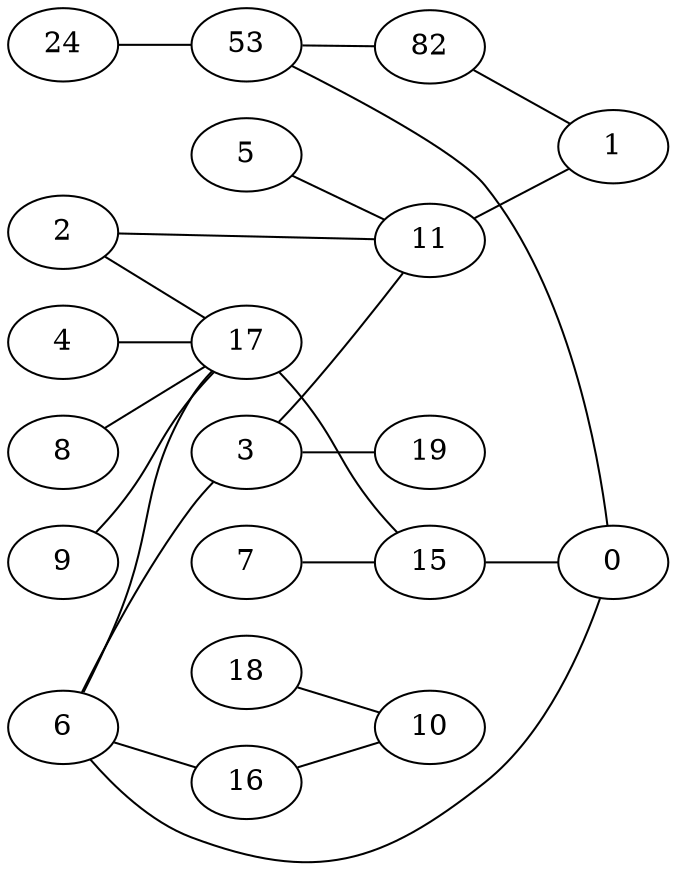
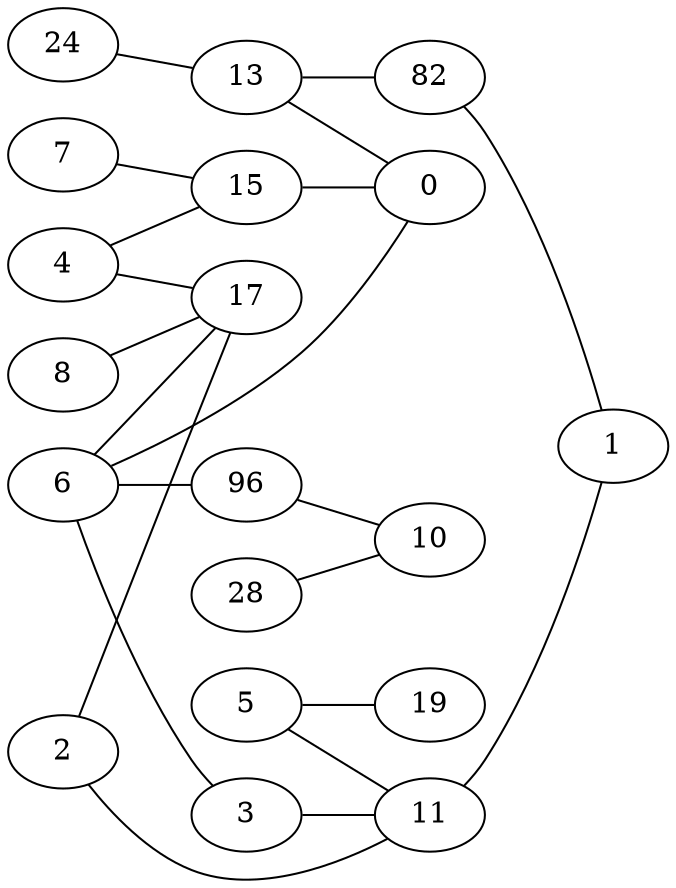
(247, 45) -> (247, 77)
(331, 439) -> (155, 226)
(324, 452) -> (339, 705)
(63, 562) -> none
(247, 672) -> (247, 595)
(247, 782) -> (247, 485)
